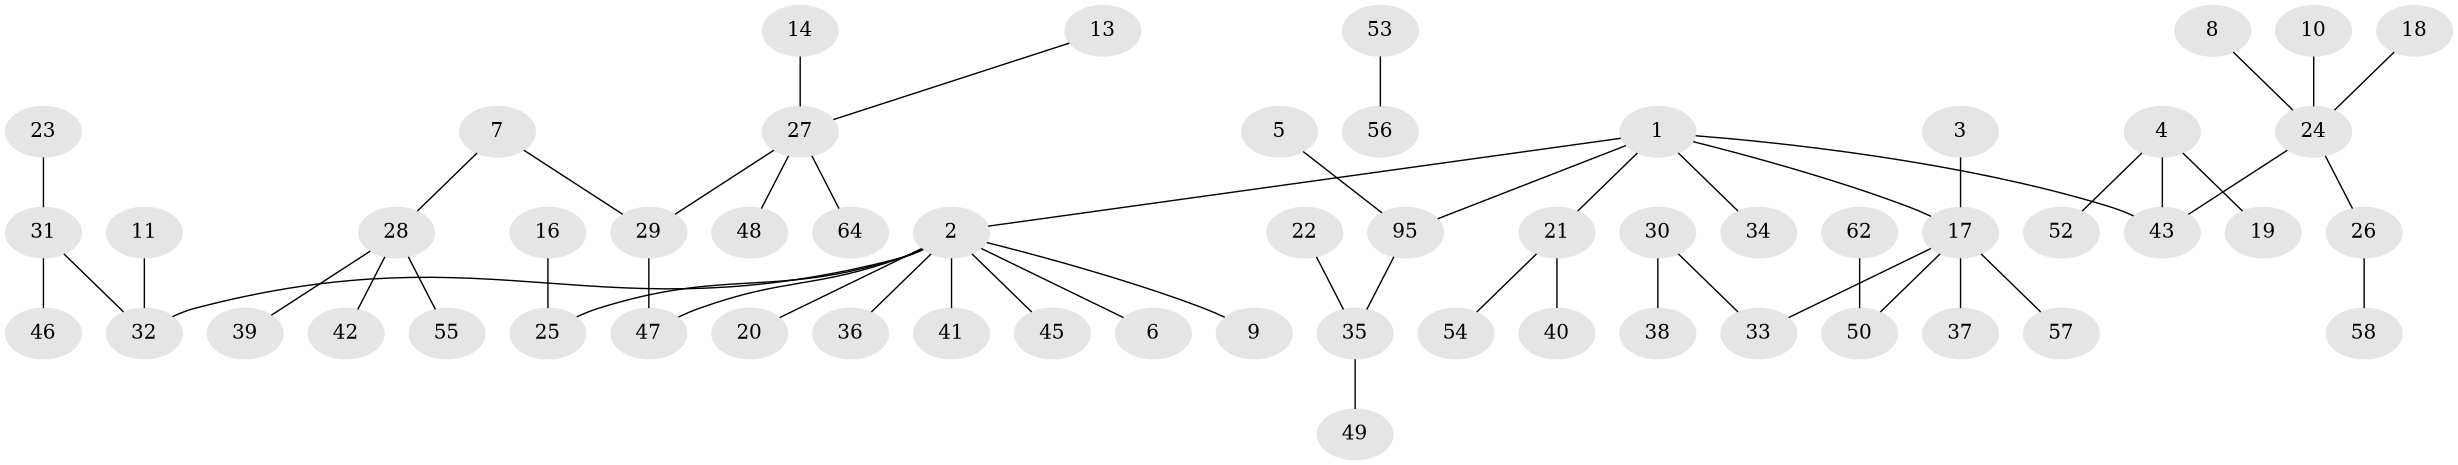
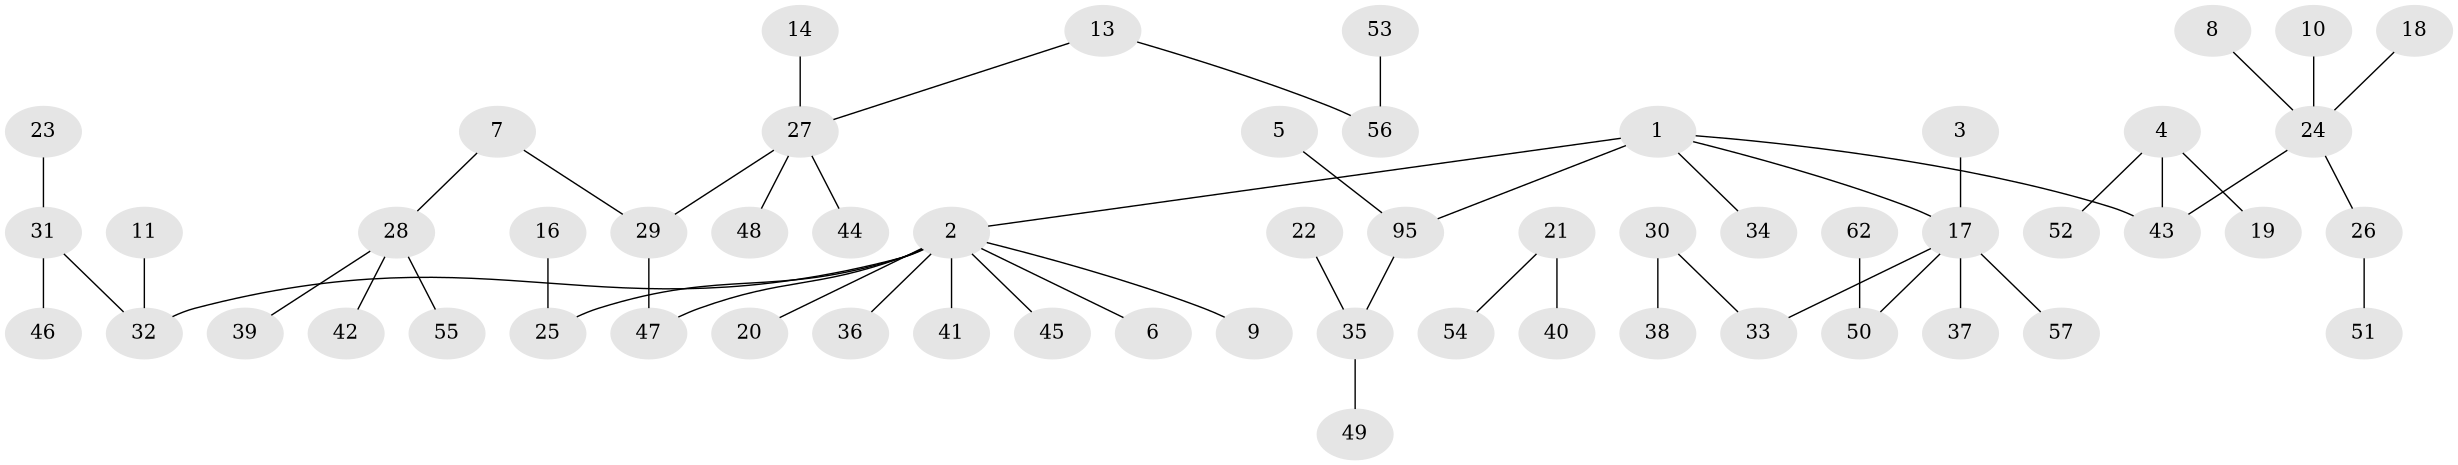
none -> (1245, 76)
(1608, 182) -> none
(851, 233) -> (851, 233)
(2364, 334) -> (2364, 334)
